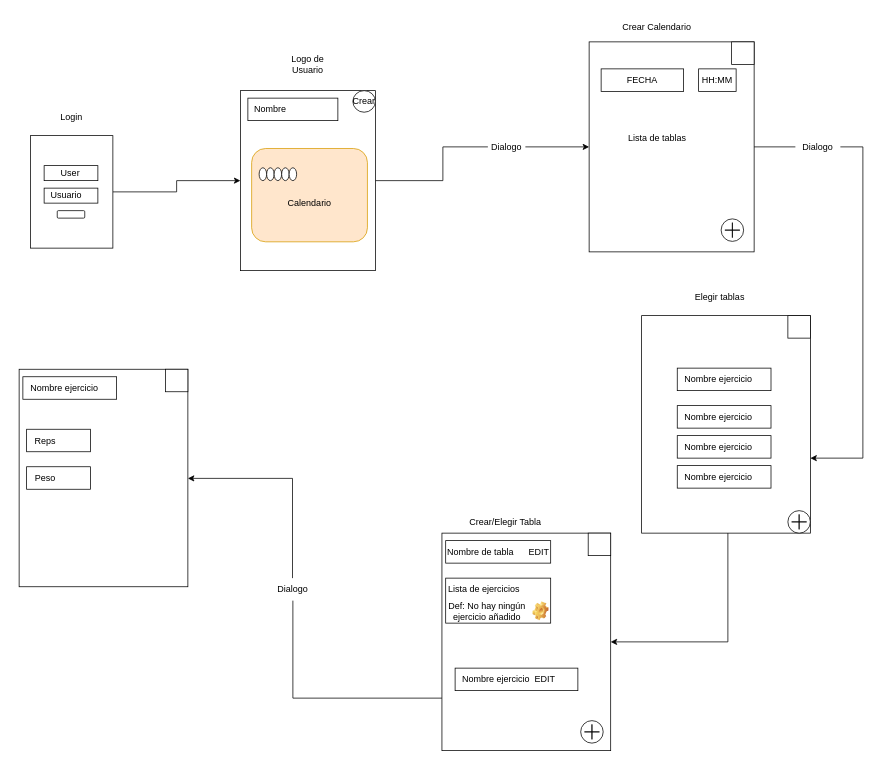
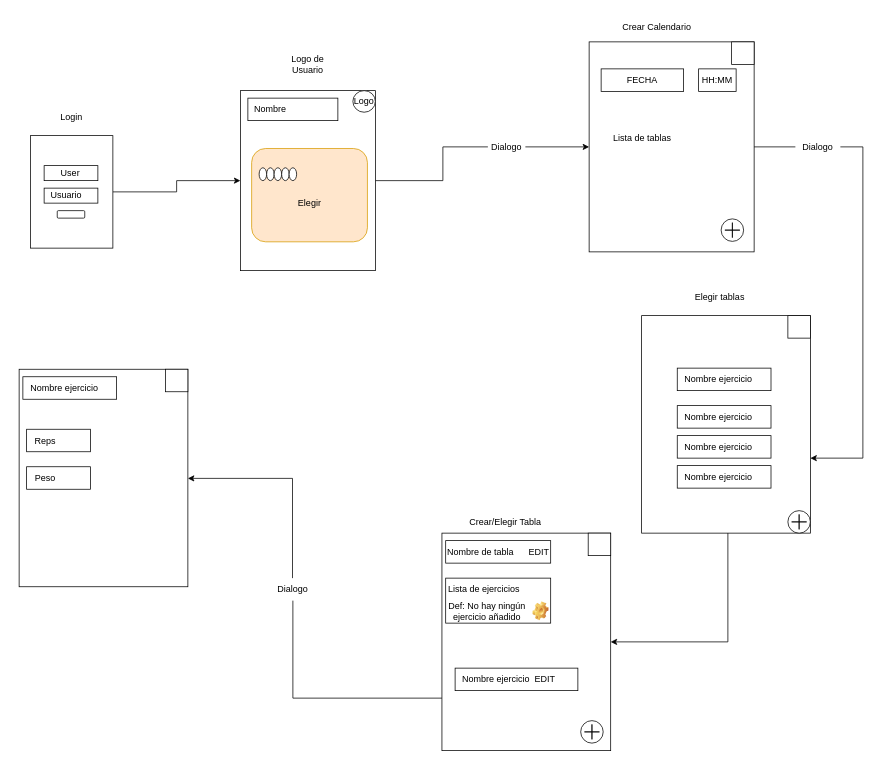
(364, 101) -> (364, 101)
(657, 138) -> (642, 138)
(310, 203) -> (310, 203)
